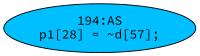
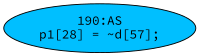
(100, 28) -> (100, 28)
